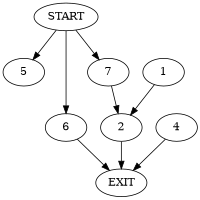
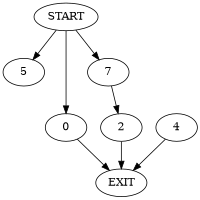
(164, 72) -> none
(66, 127) -> (66, 127)
